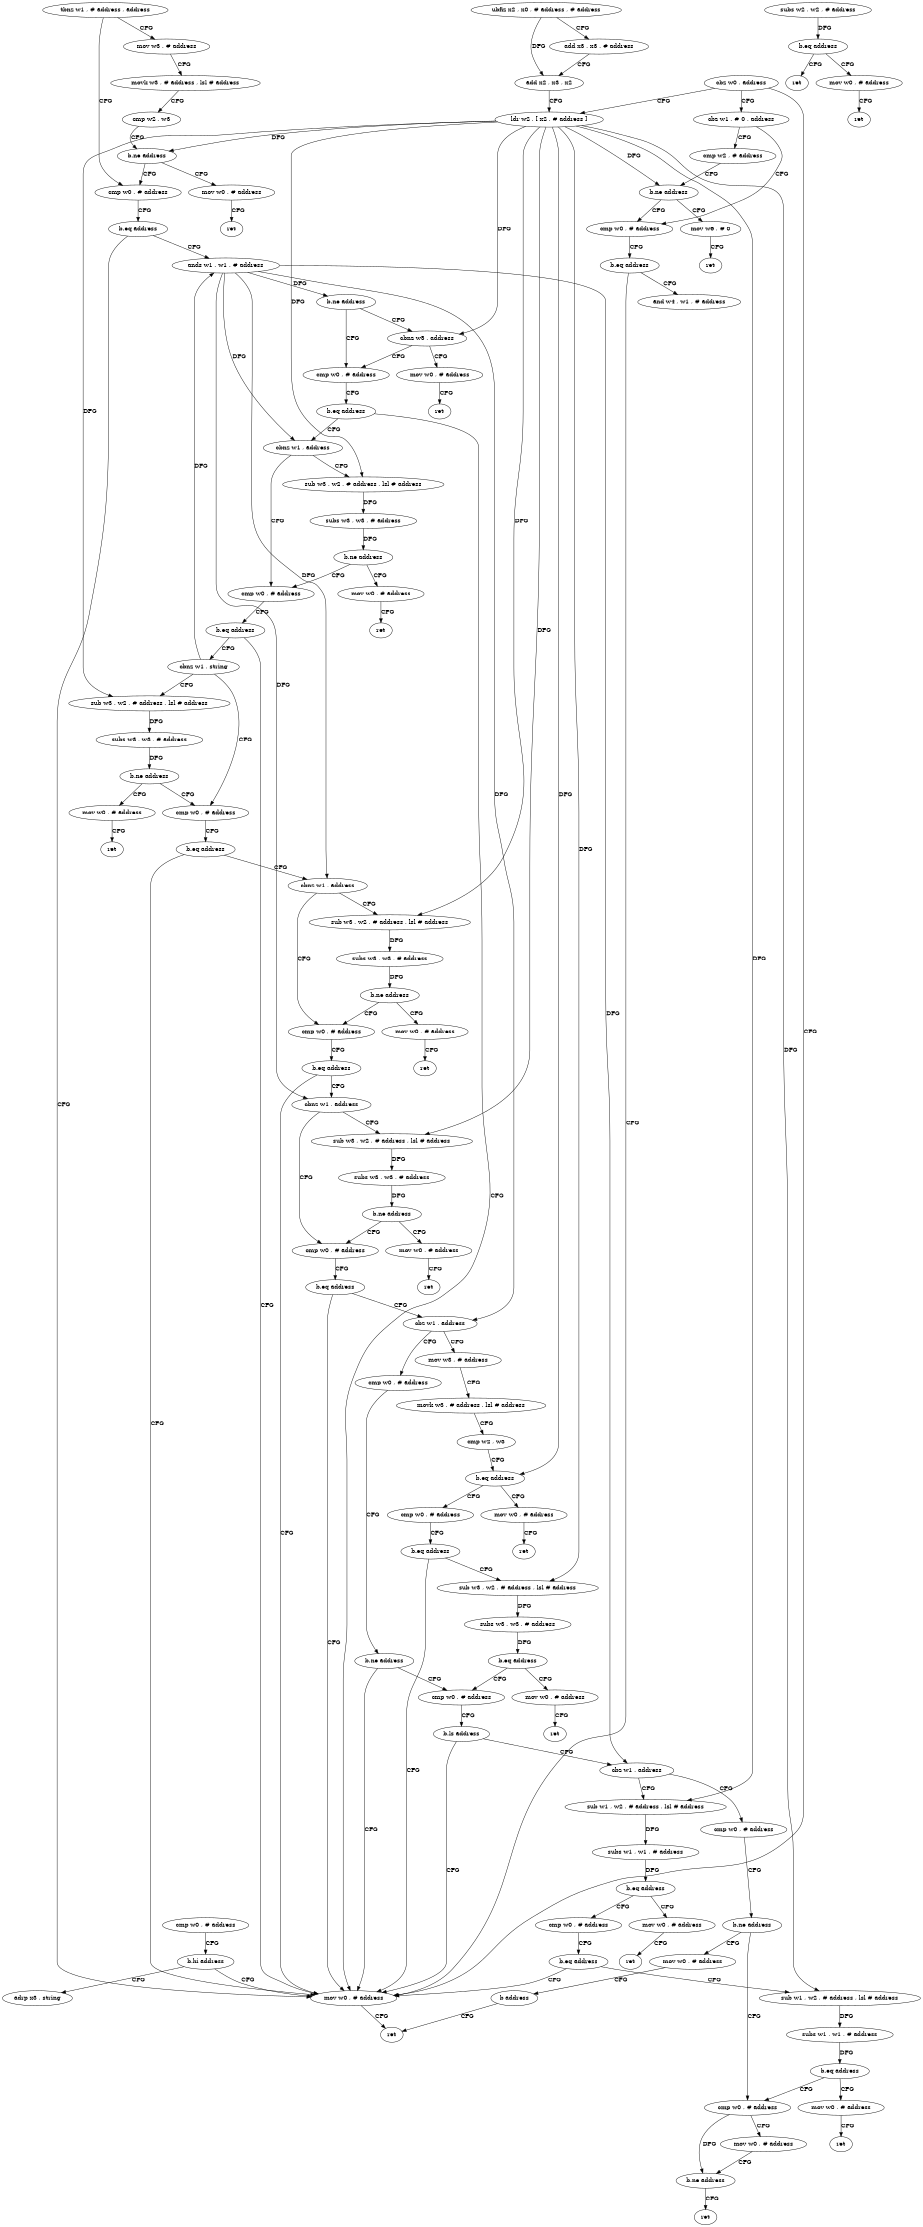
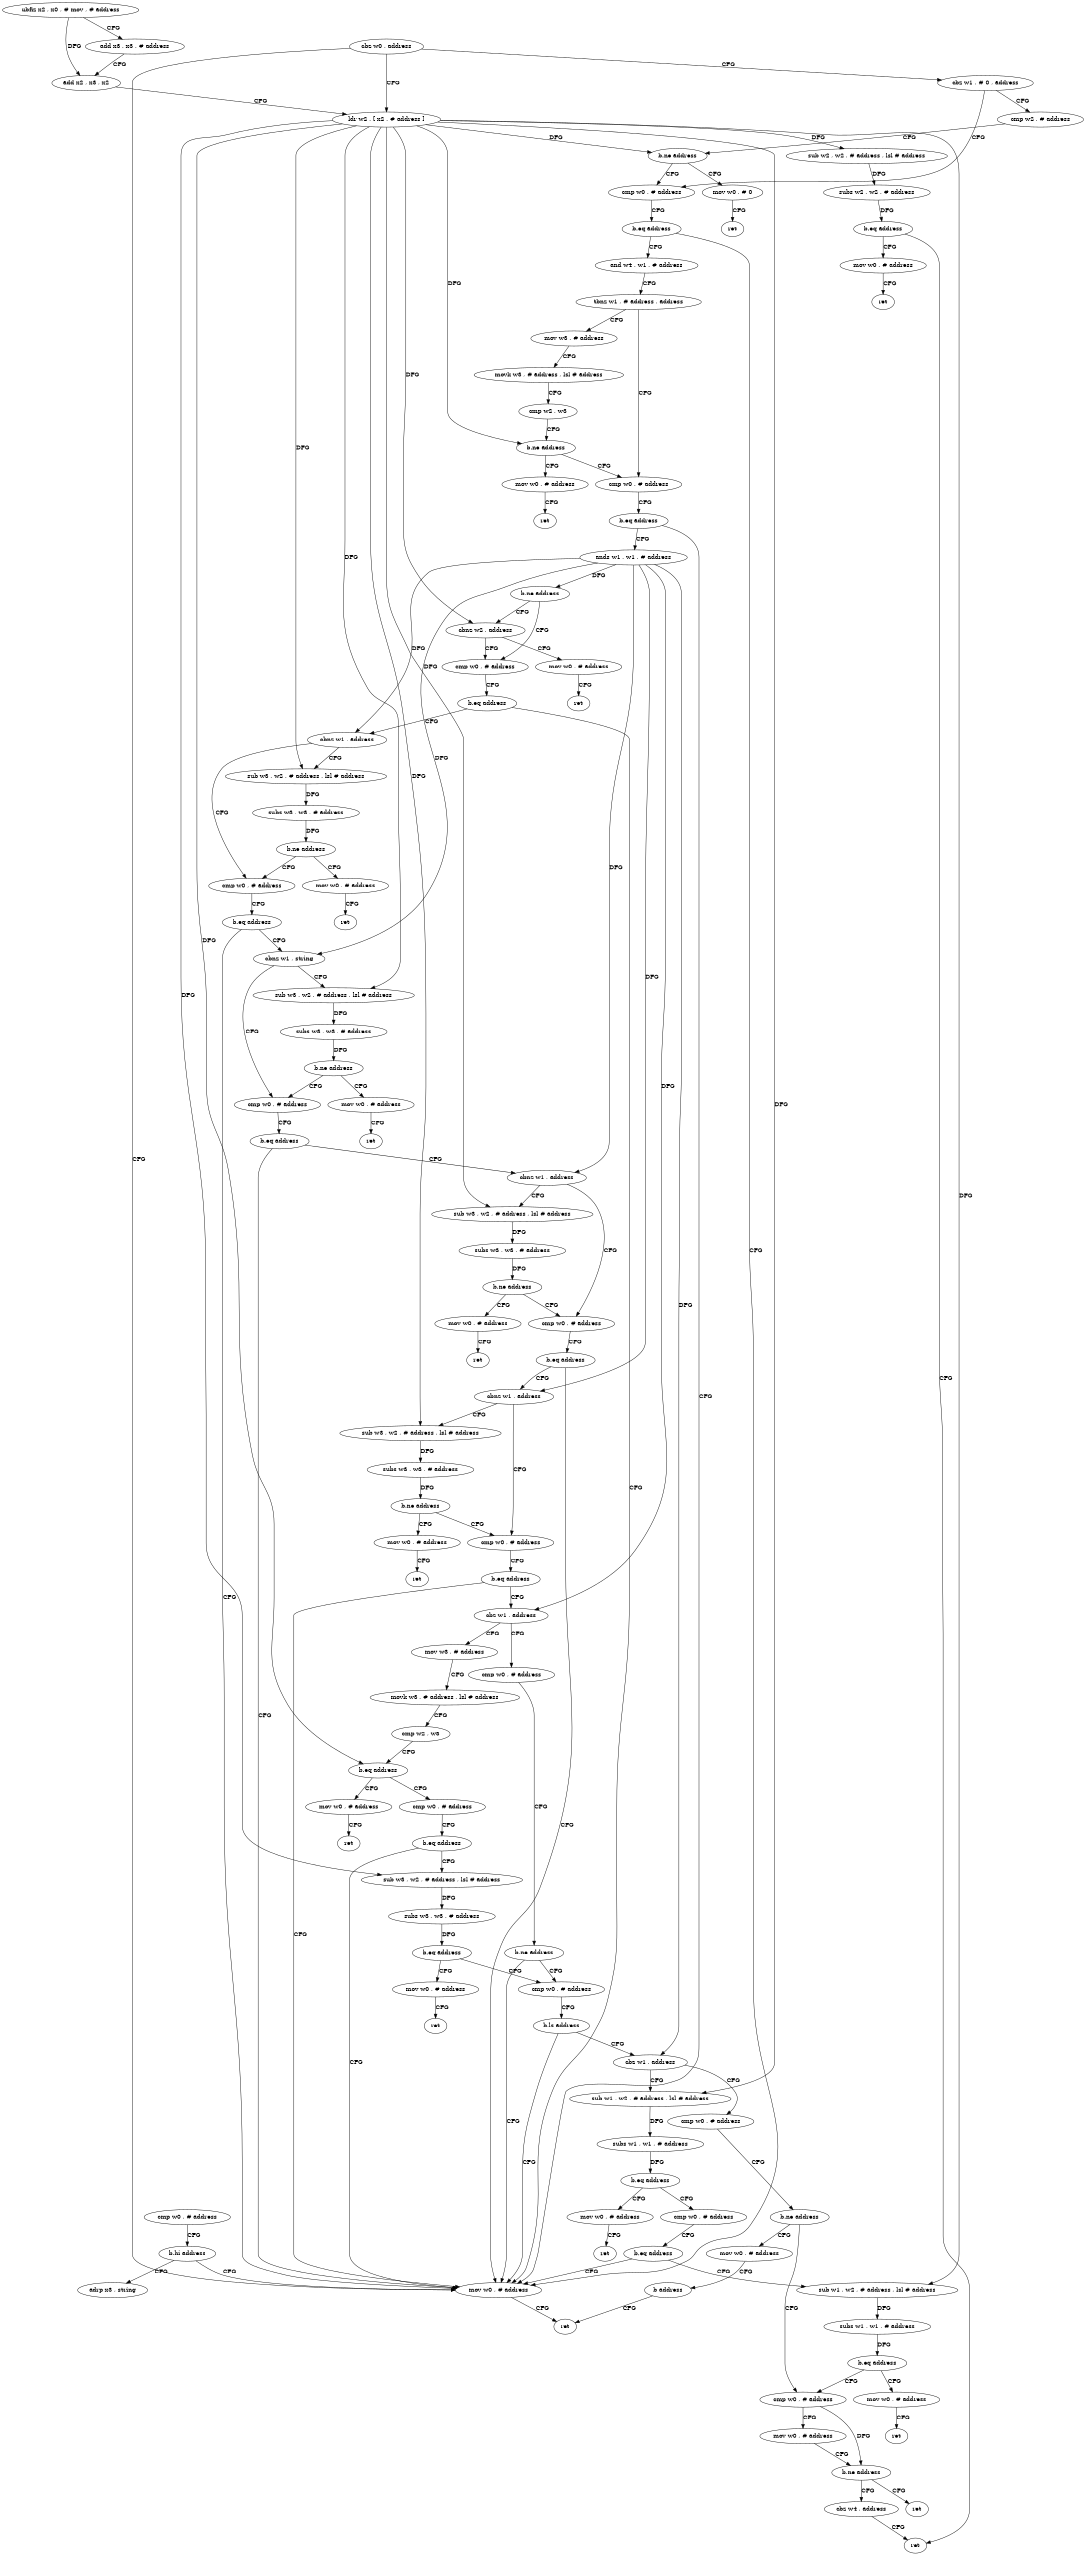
(546, 10) -> (71, 10)
none -> (867, 156)
(711, 229) -> (733, 193)
none -> (643, 282)
(427, 338) -> (486, 630)
(194, 465) -> (428, 736)
none -> (861, 2509)
